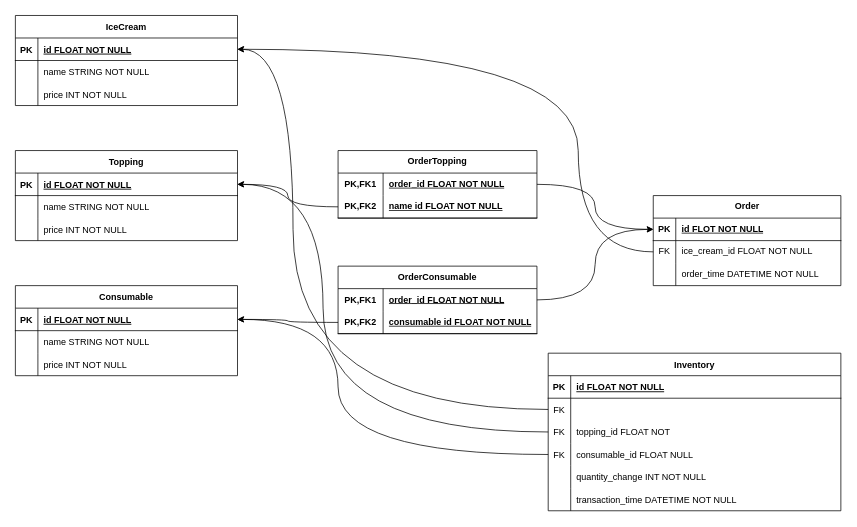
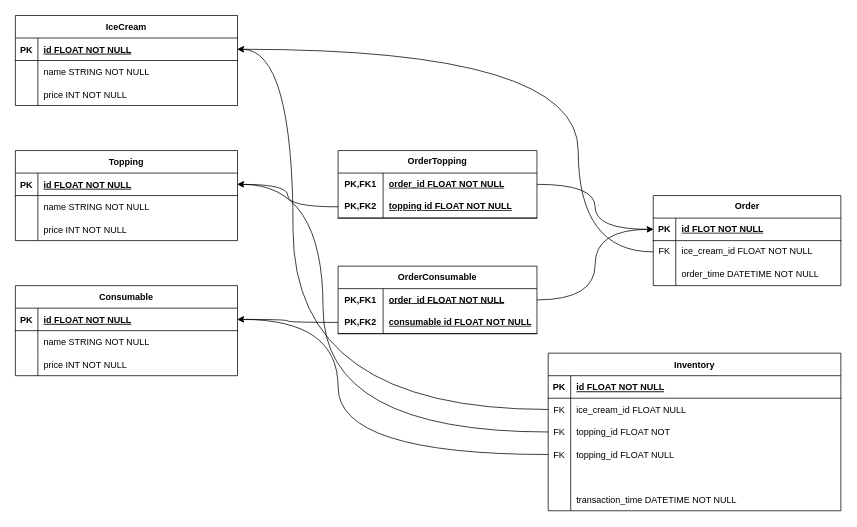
(438, 207) -> (445, 207)
none -> (705, 409)
(632, 455) -> (624, 455)
(705, 477) -> none
